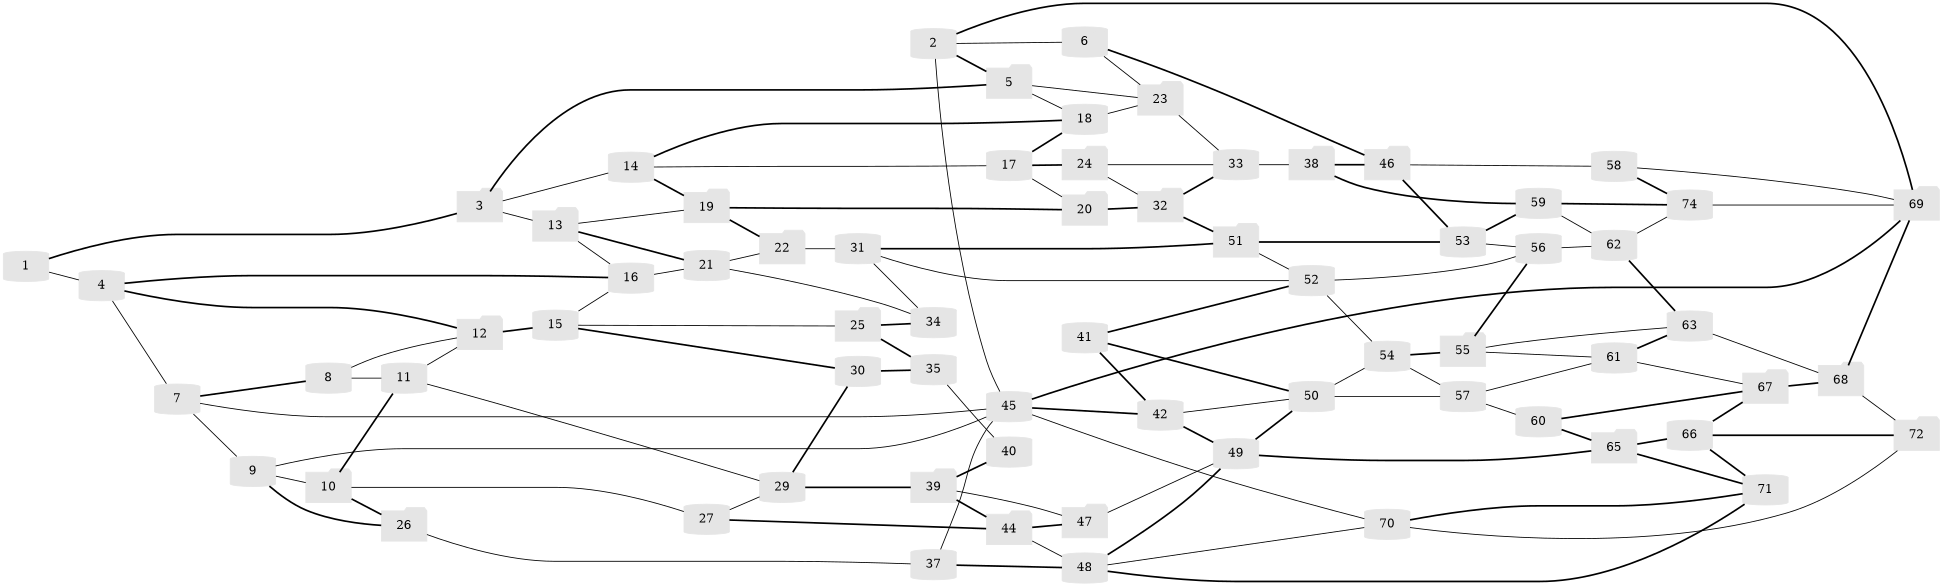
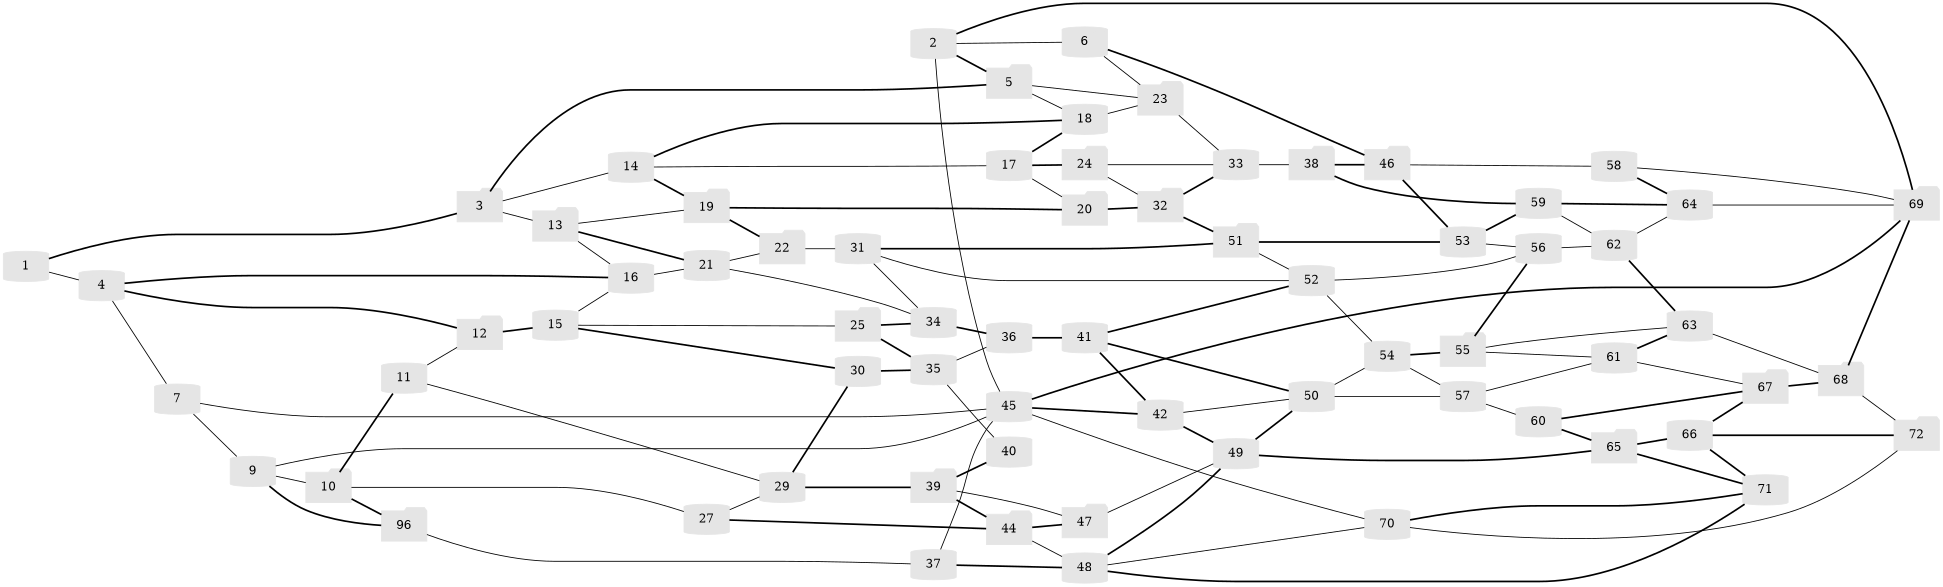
(1690, 205) -> (1690, 205)
none -> (1009, 338)
(329, 378) -> none
(404, 526) -> (404, 526)
